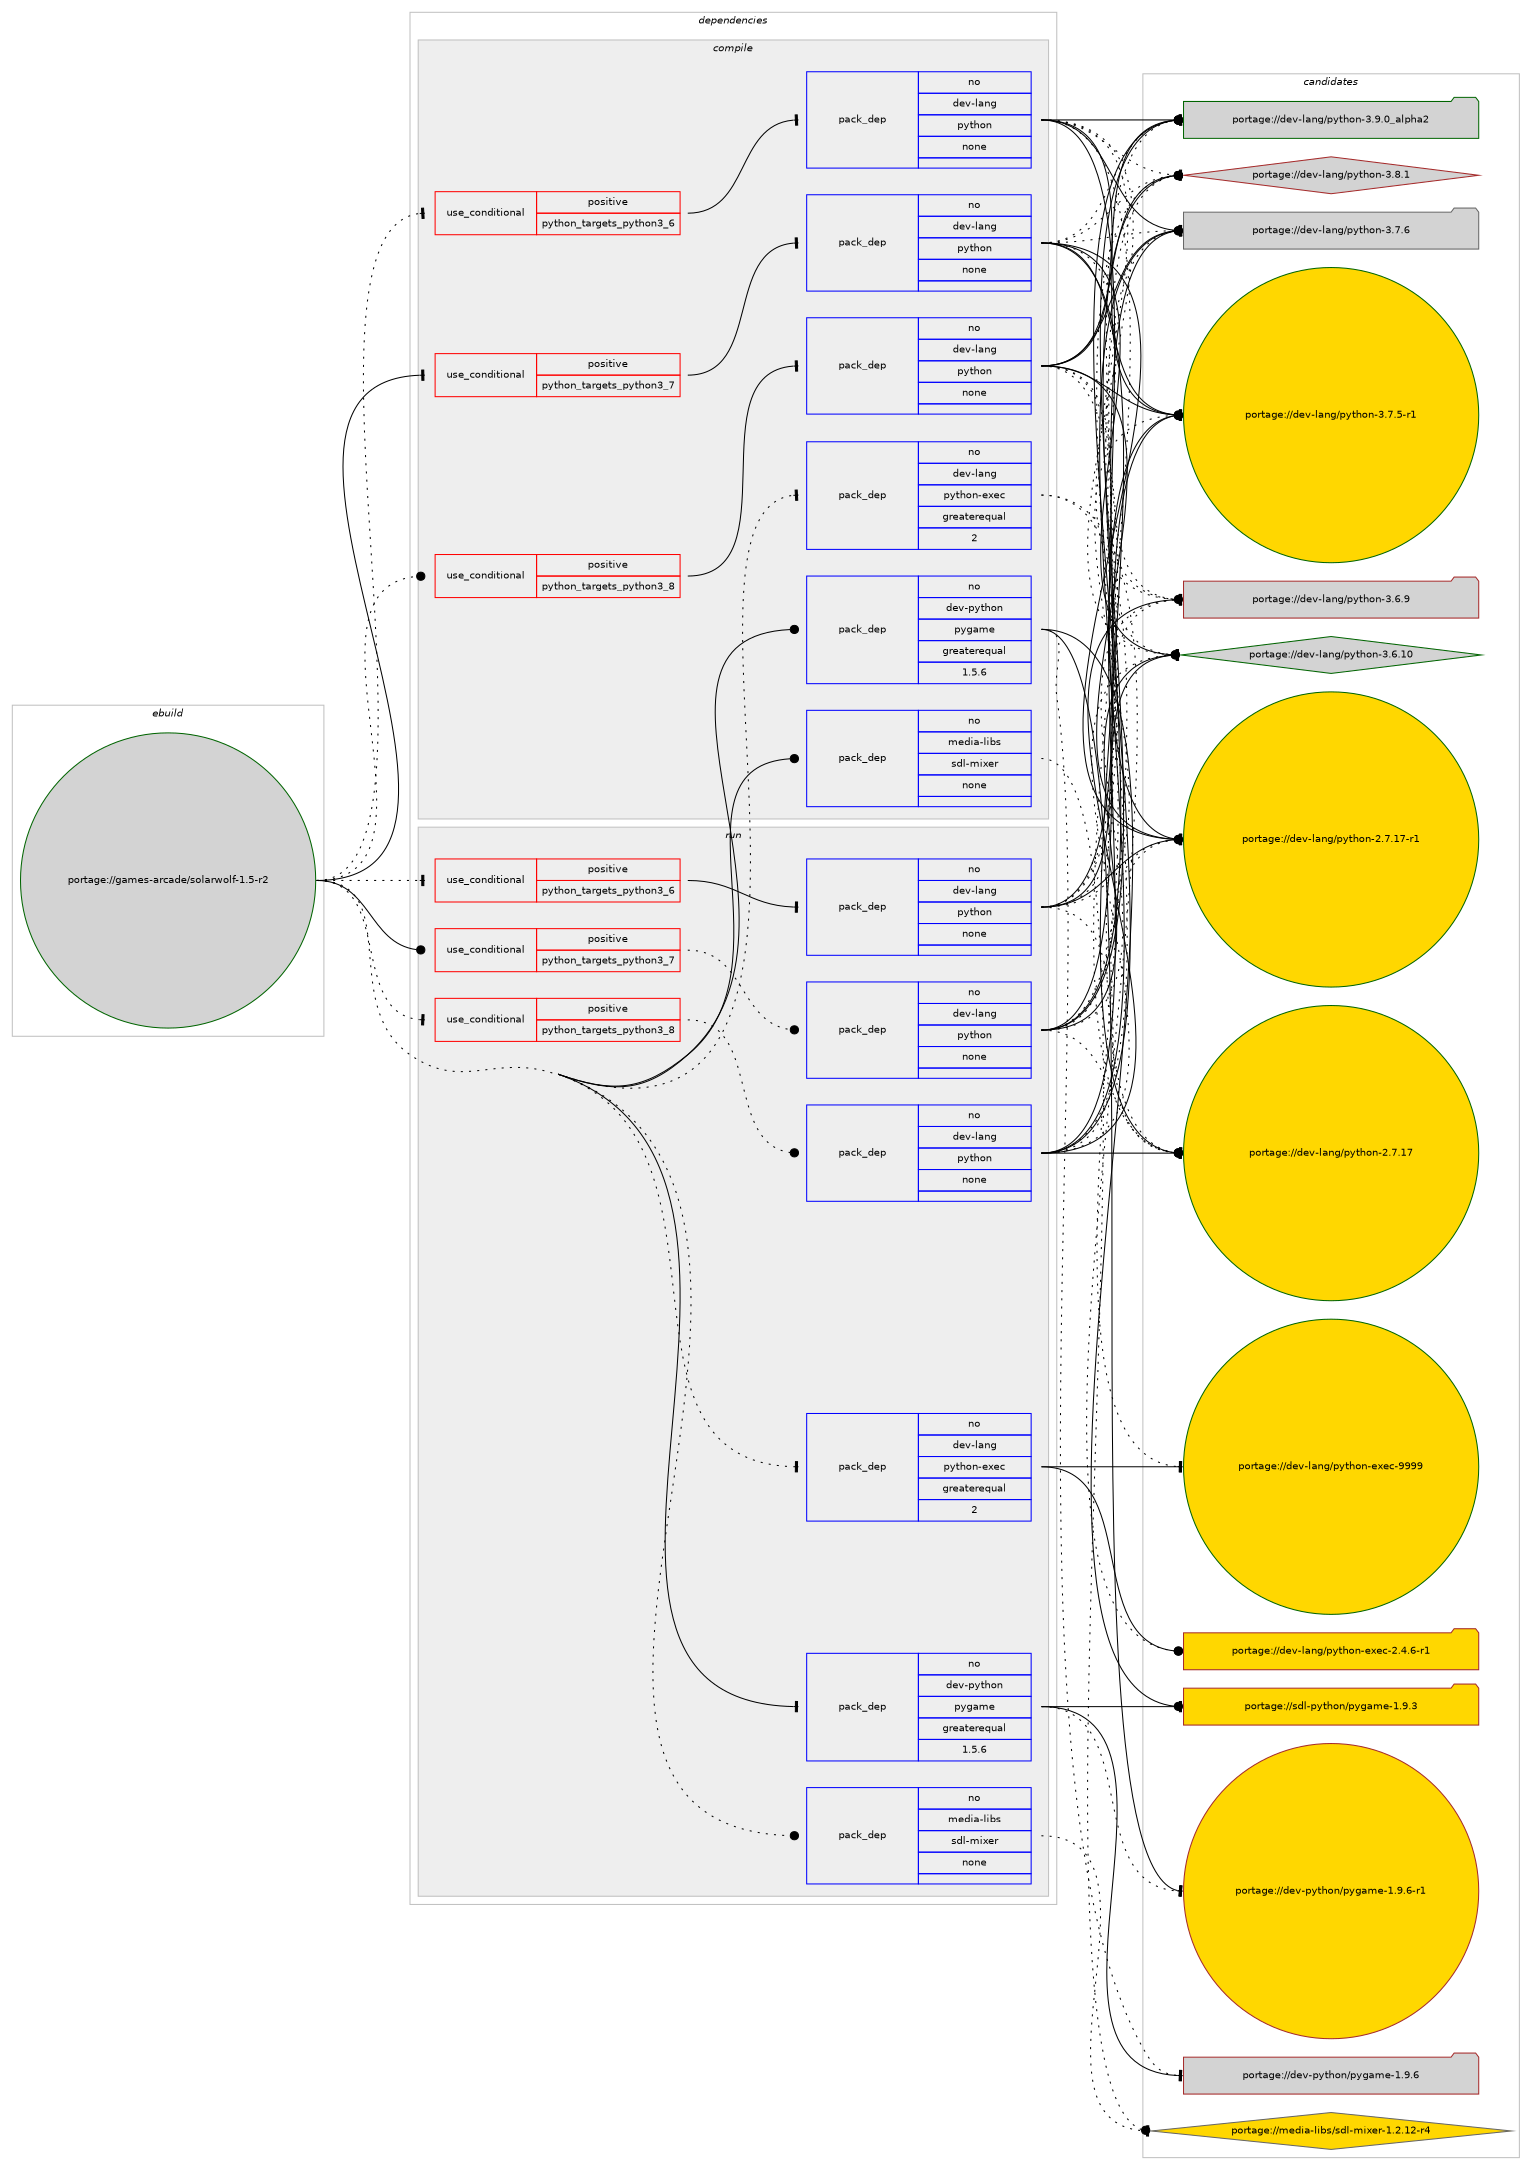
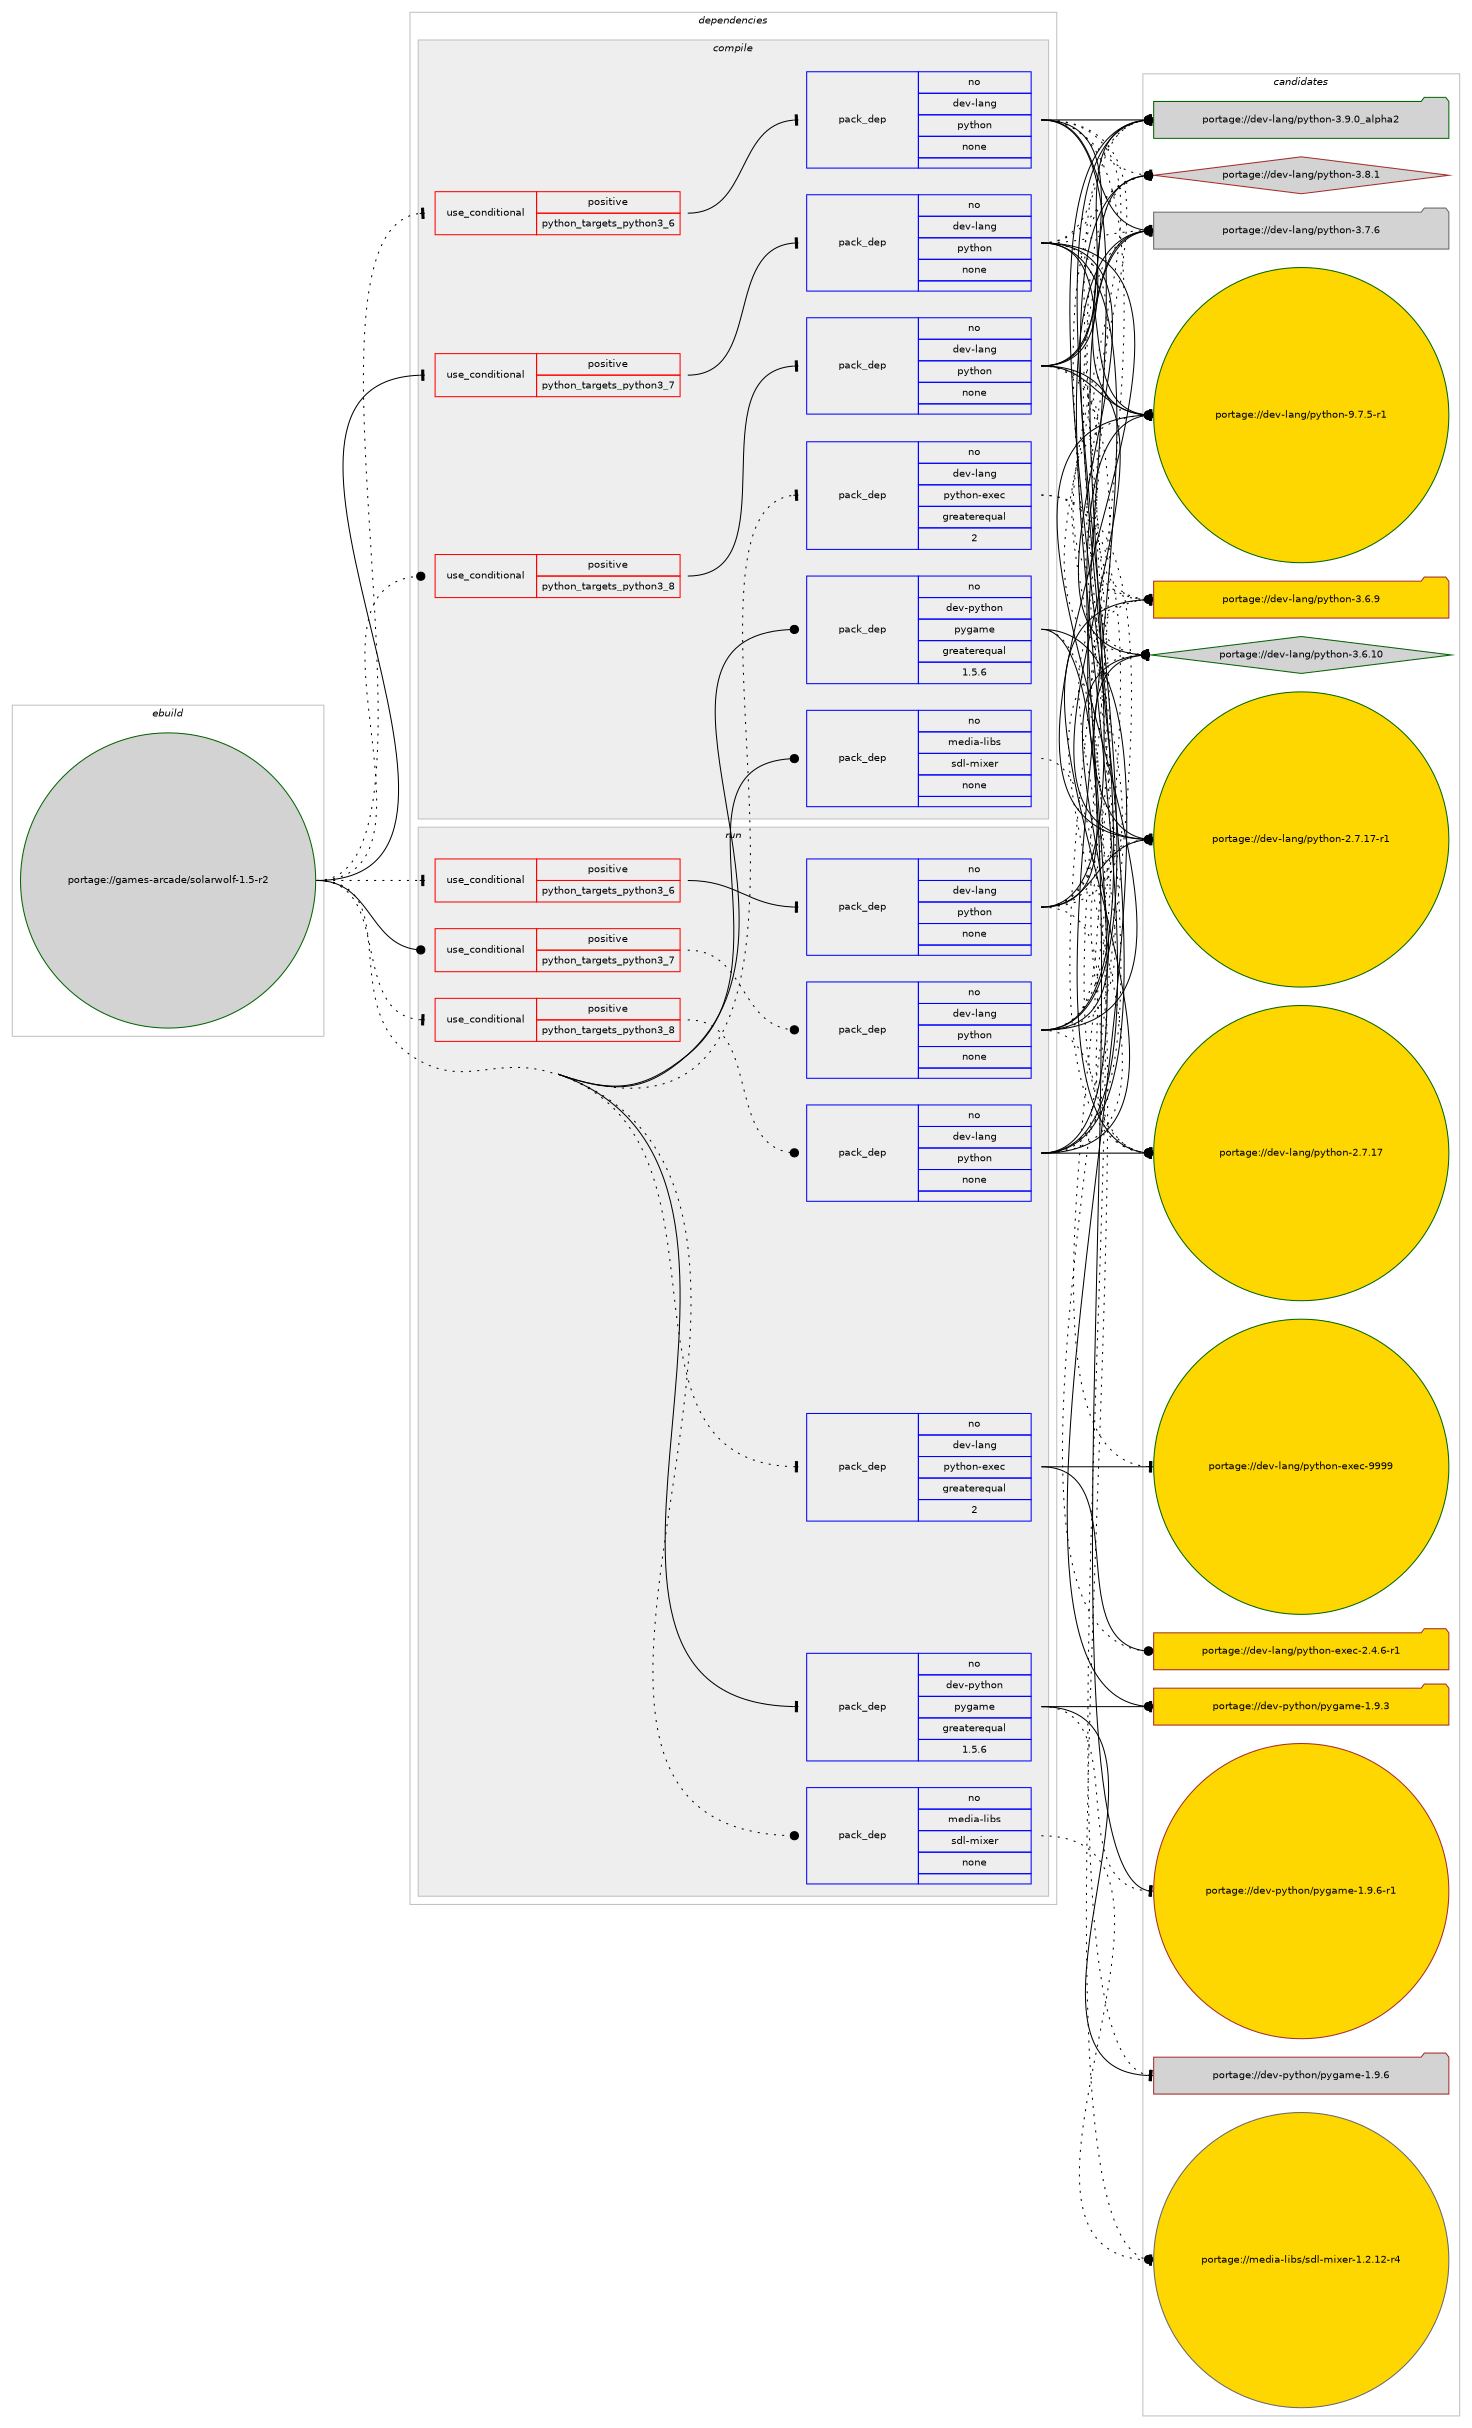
(1331, 415) -> (1301, 415)
(1331, 600) -> (1301, 600)
(1331, 1707) -> (1301, 1707)
(1331, 2131) -> (1301, 2260)
